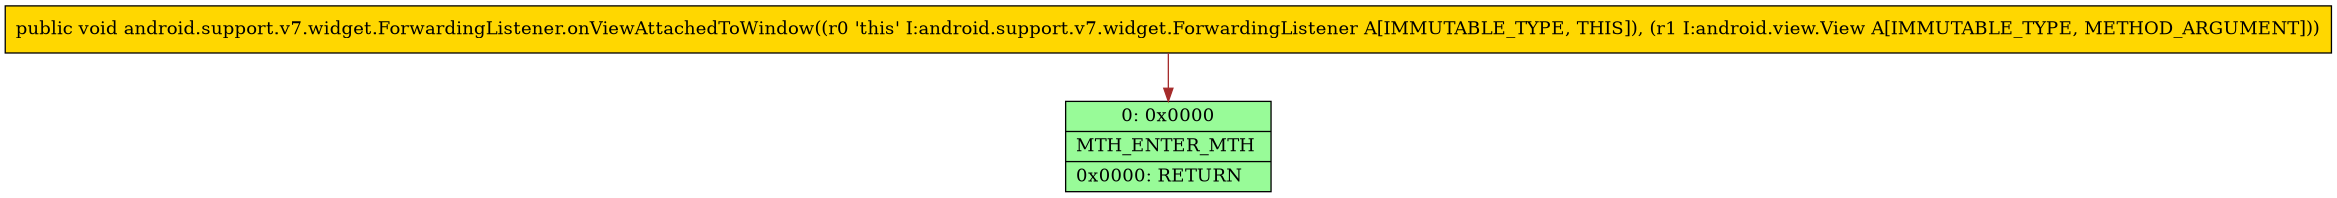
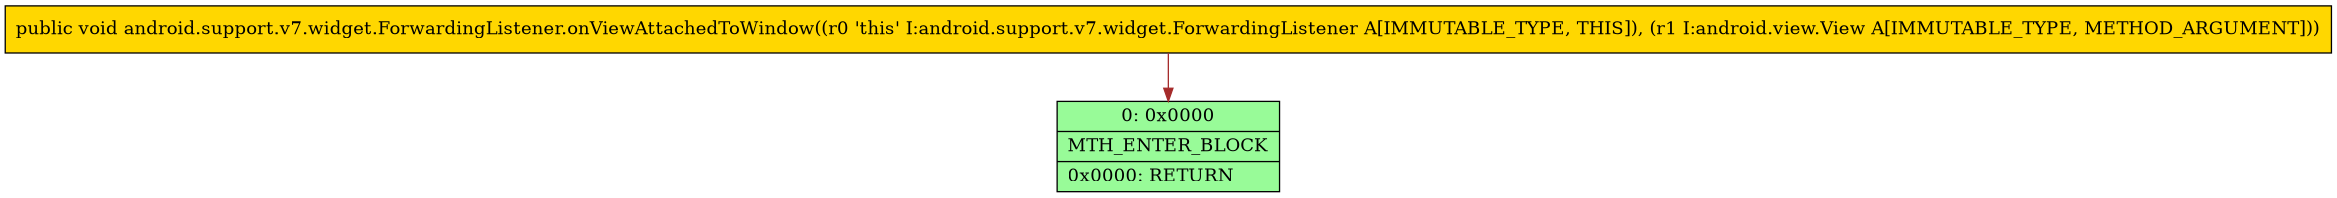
(1166, 146) -> (1168, 146)
